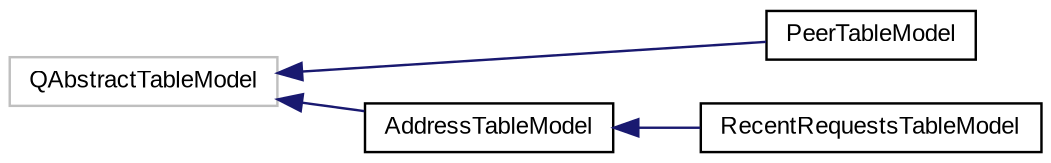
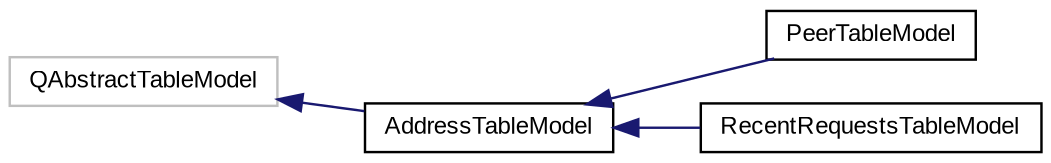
(534, 57) -> (693, 78)
